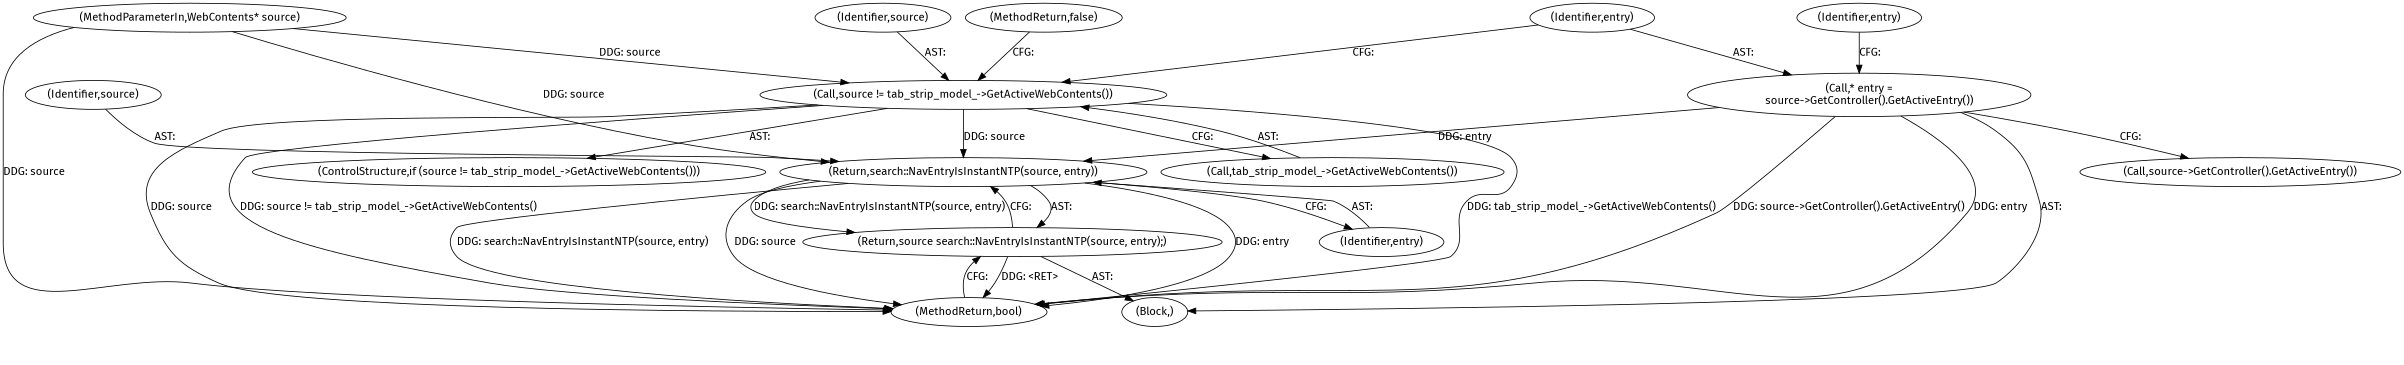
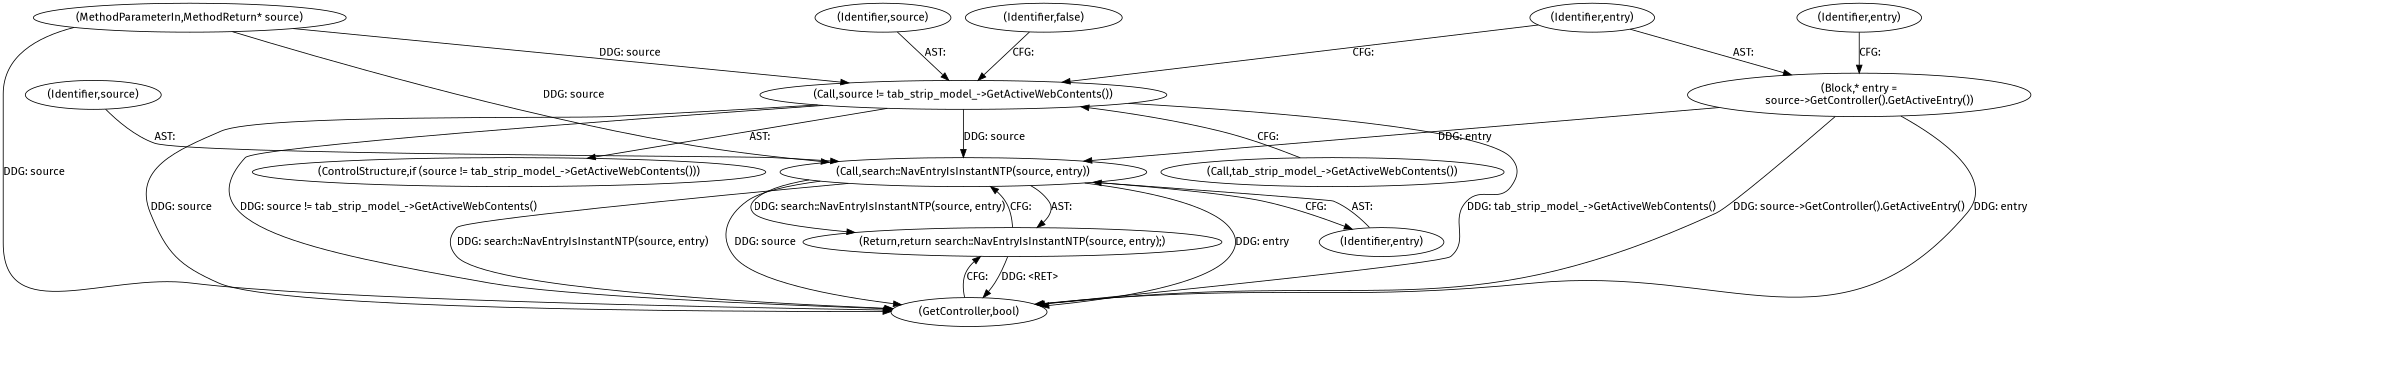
(190, 18) -> (190, 18)
(1044, 18) -> (1044, 18)
(1859, 95) -> (1859, 95)
(1145, 133) -> none
(1270, 137) -> (1270, 137)
(963, 172) -> (963, 172)
(2240, 172) -> none
(1012, 242) -> (1012, 242)
(969, 312) -> (969, 312)
(1155, 312) -> none
